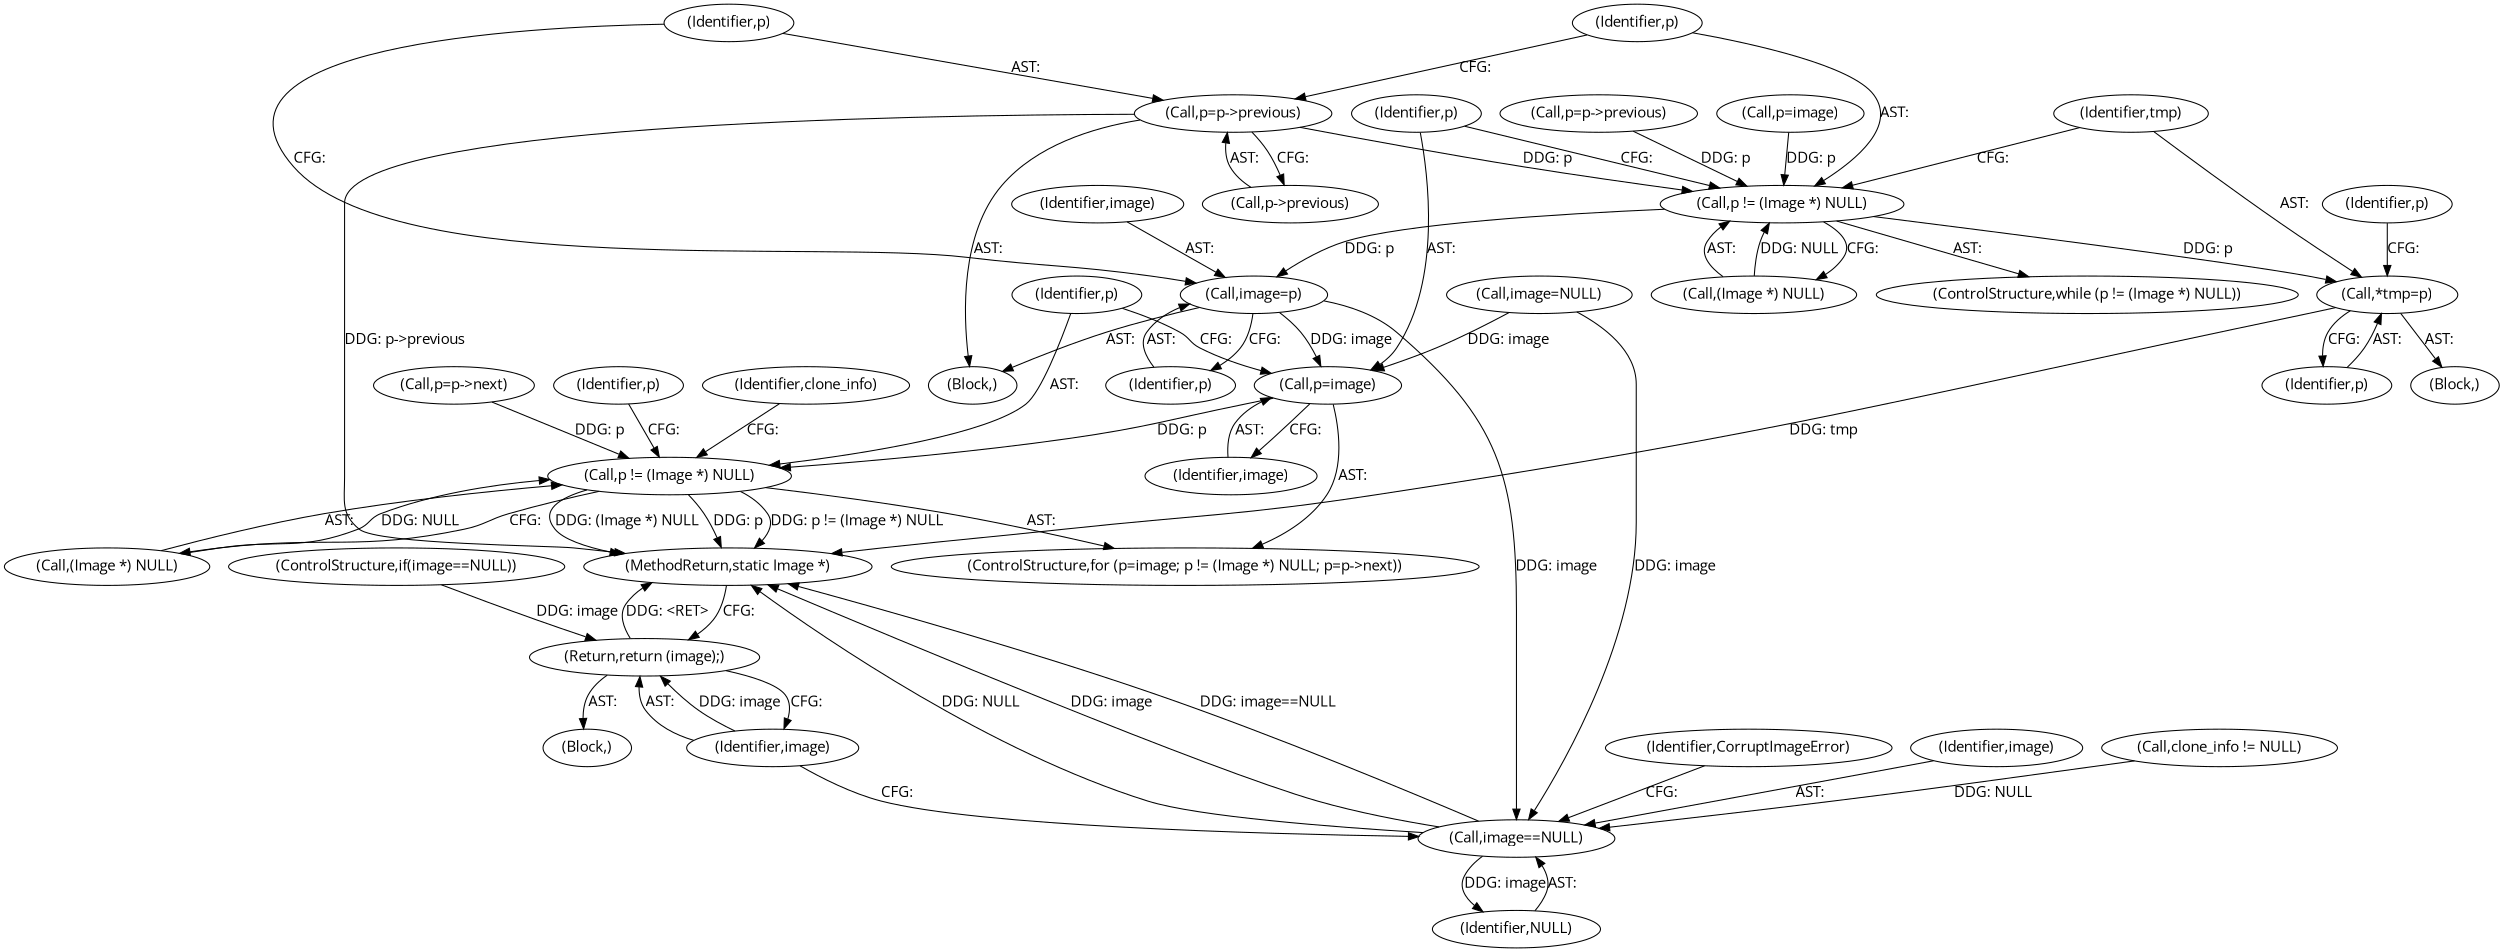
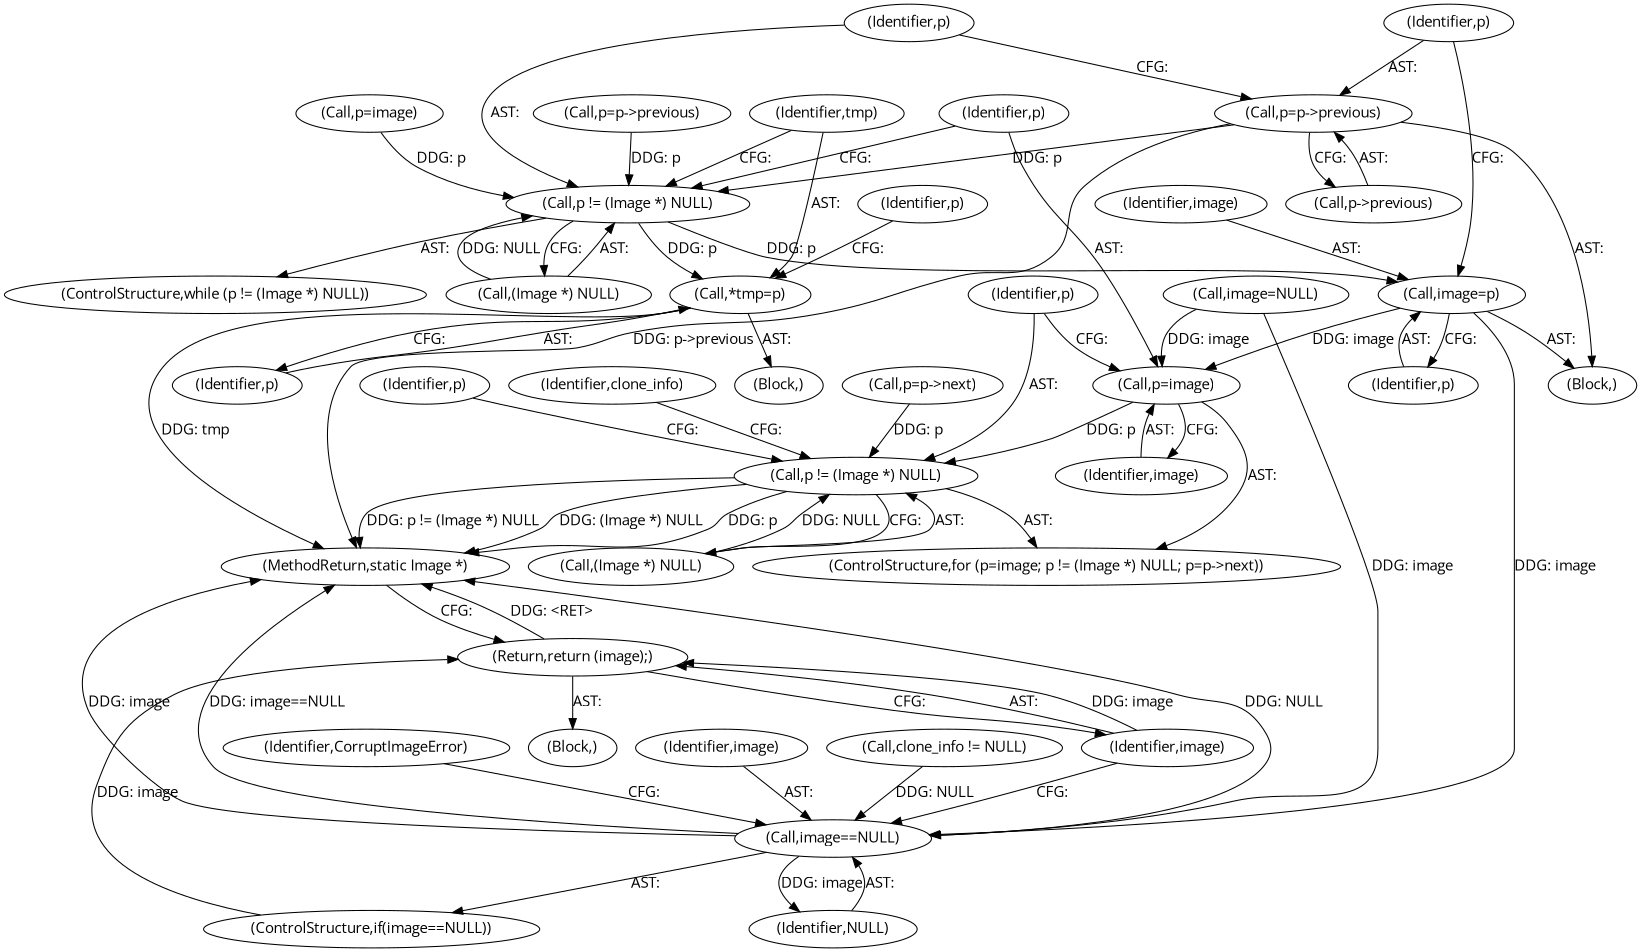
none -> (615, 882)
